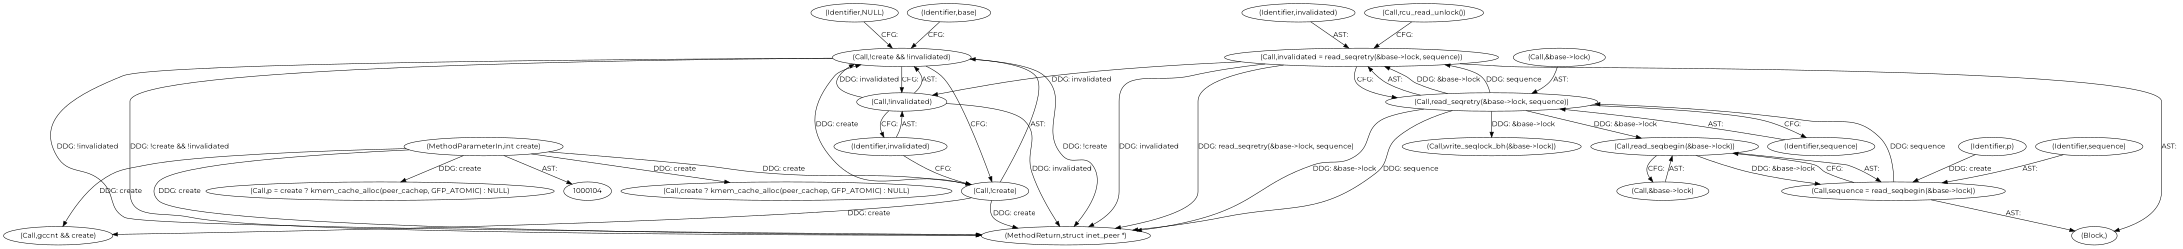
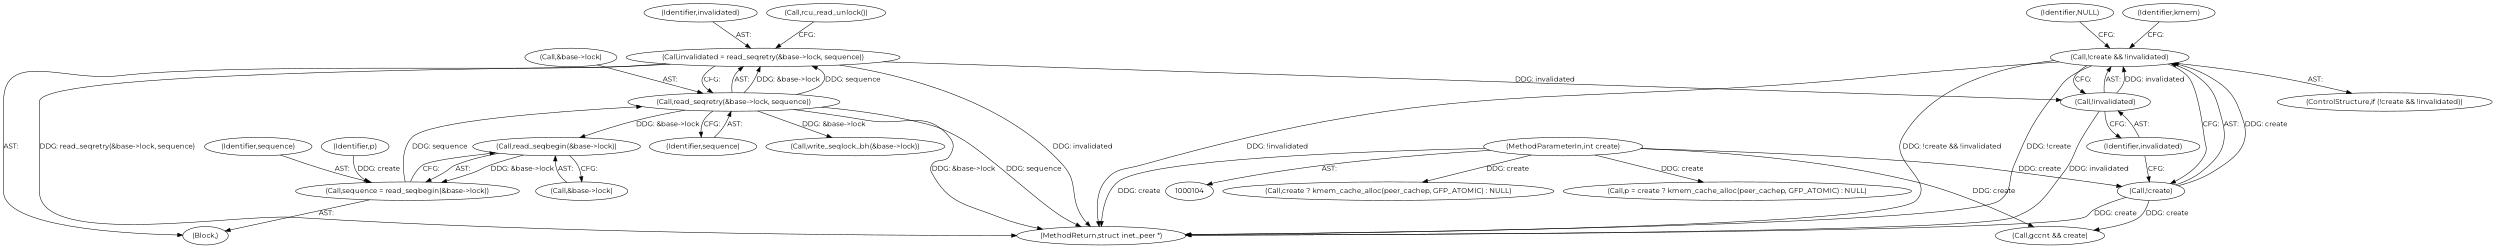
(949, 13) -> (2169, 13)
none -> (2385, 102)
